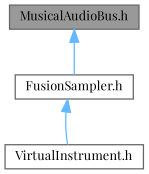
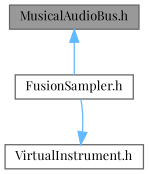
(66, 128) -> (83, 116)
